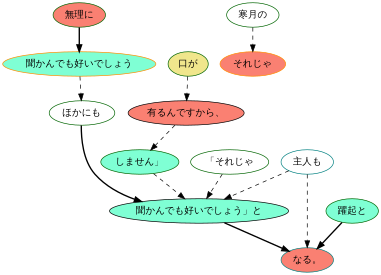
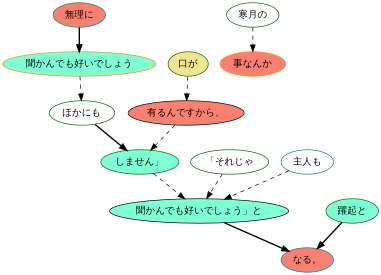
(79, 15) -> (79, 15)
(253, 64) -> (253, 64)
(94, 173) -> (108, 135)
(307, 207) -> none
